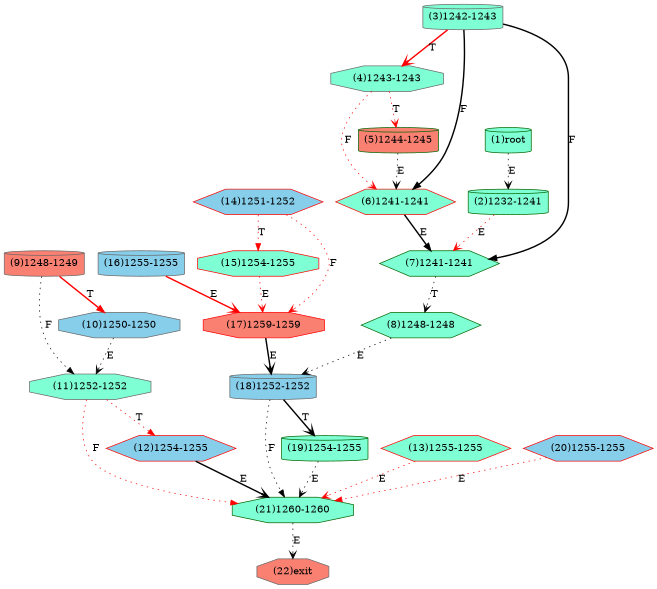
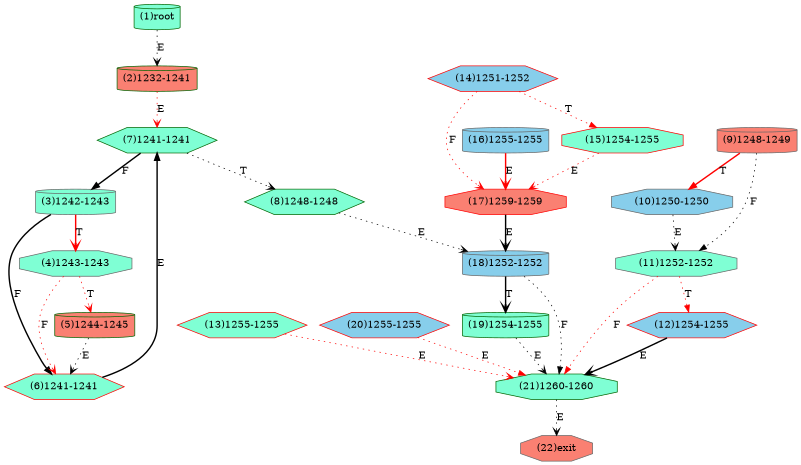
(568, 144) -> (119, 169)
(508, 202) -> (157, 79)
